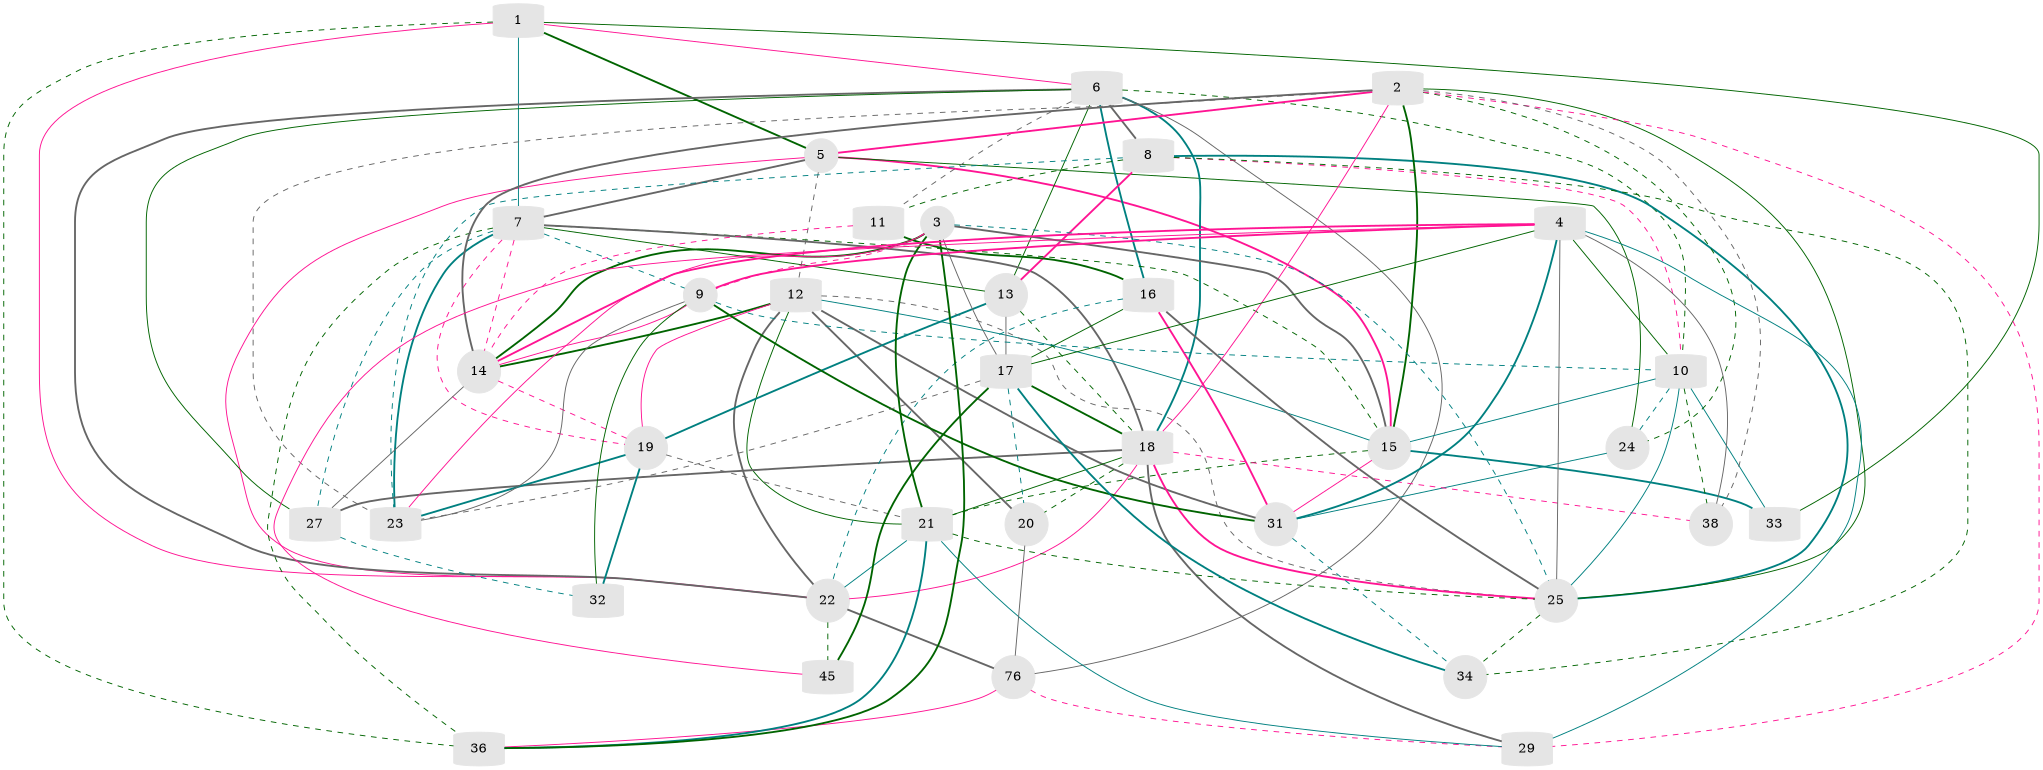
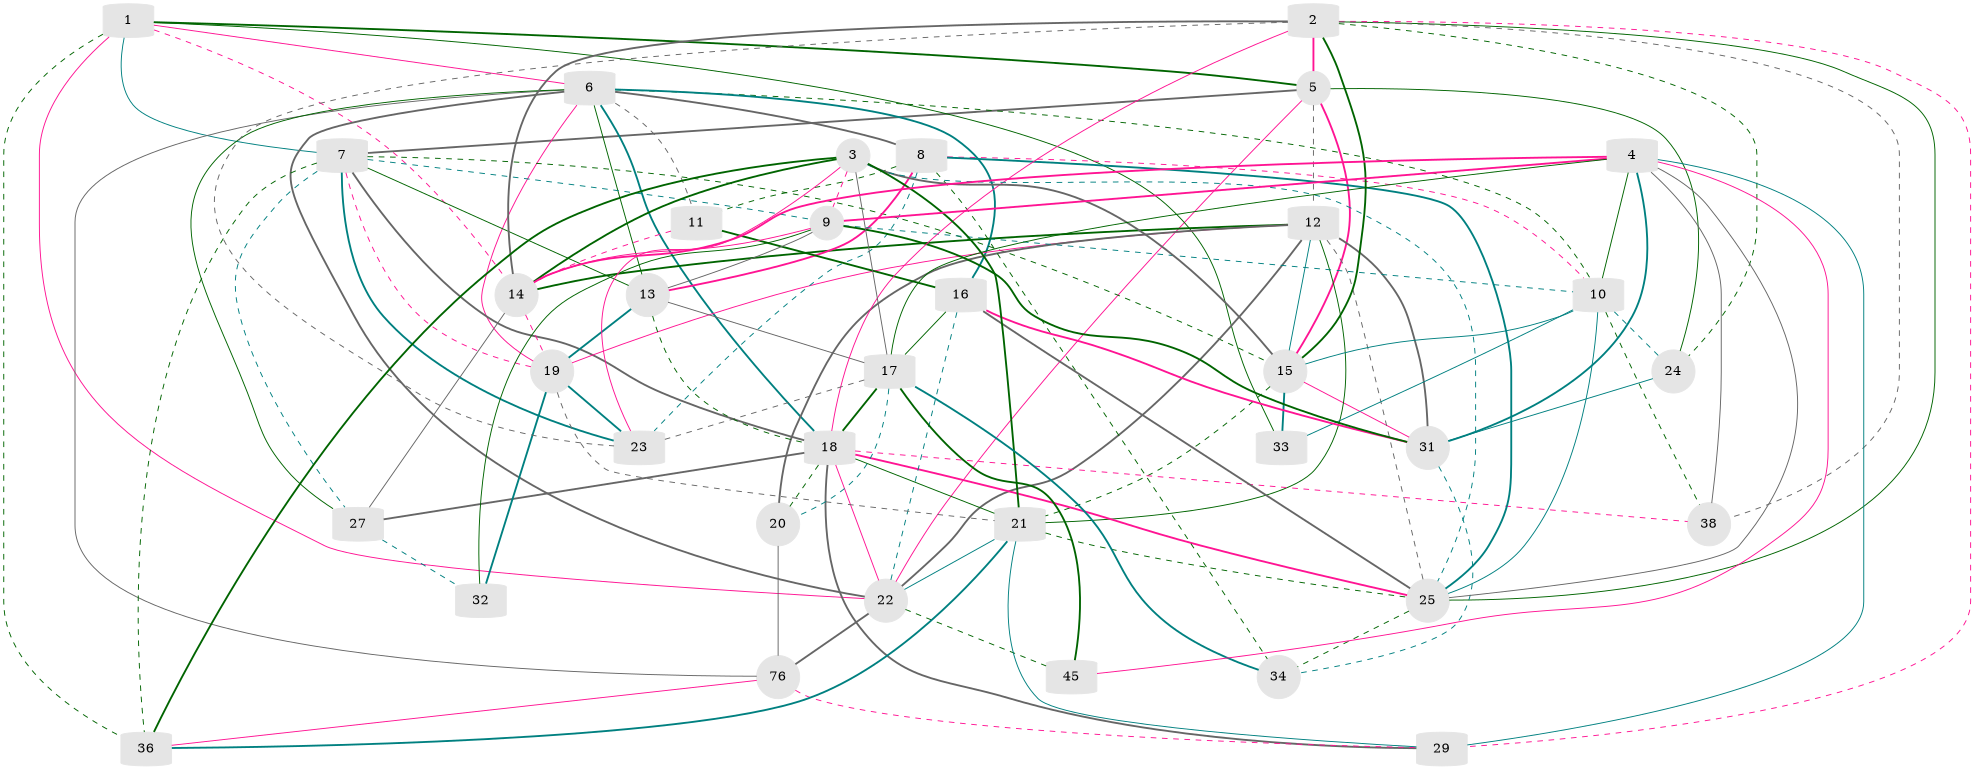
none -> (500, 235)
(500, 293) -> (343, 116)
(562, 420) -> (730, 267)
